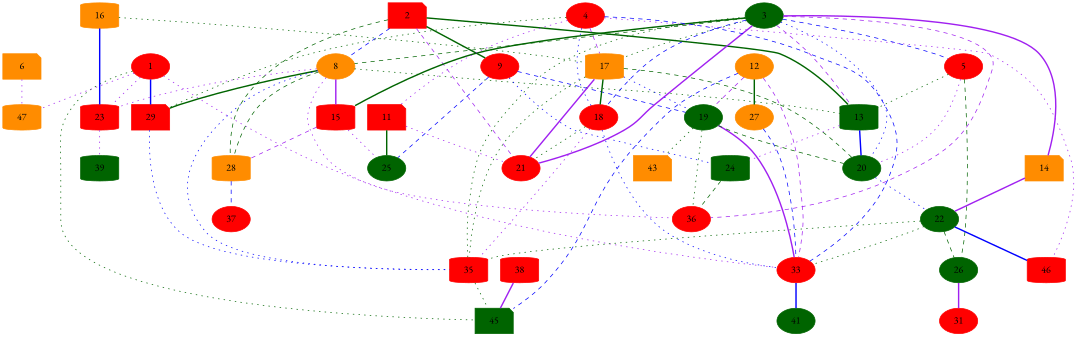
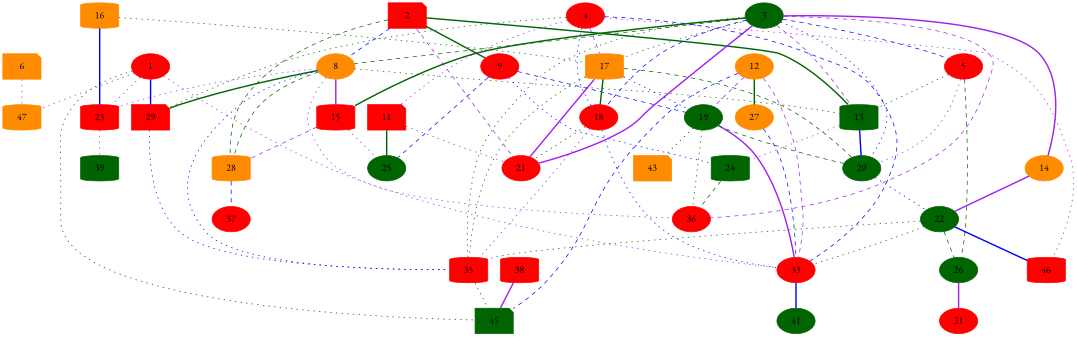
(1044, 168) -> (1044, 168)
